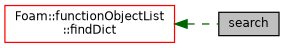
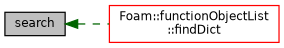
(203, 24) -> (93, 24)
